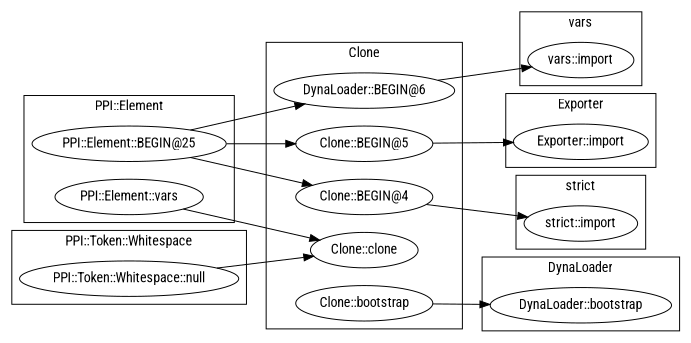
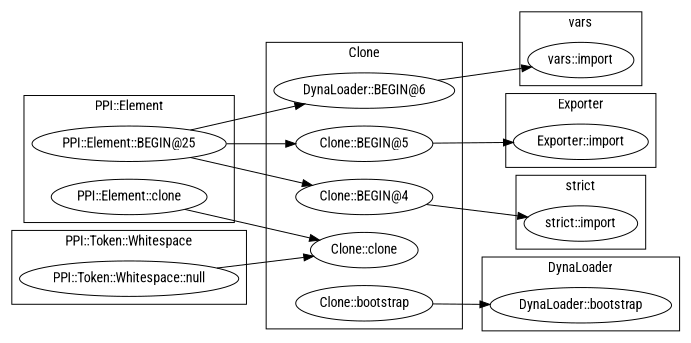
(129, 197) -> (129, 197)
